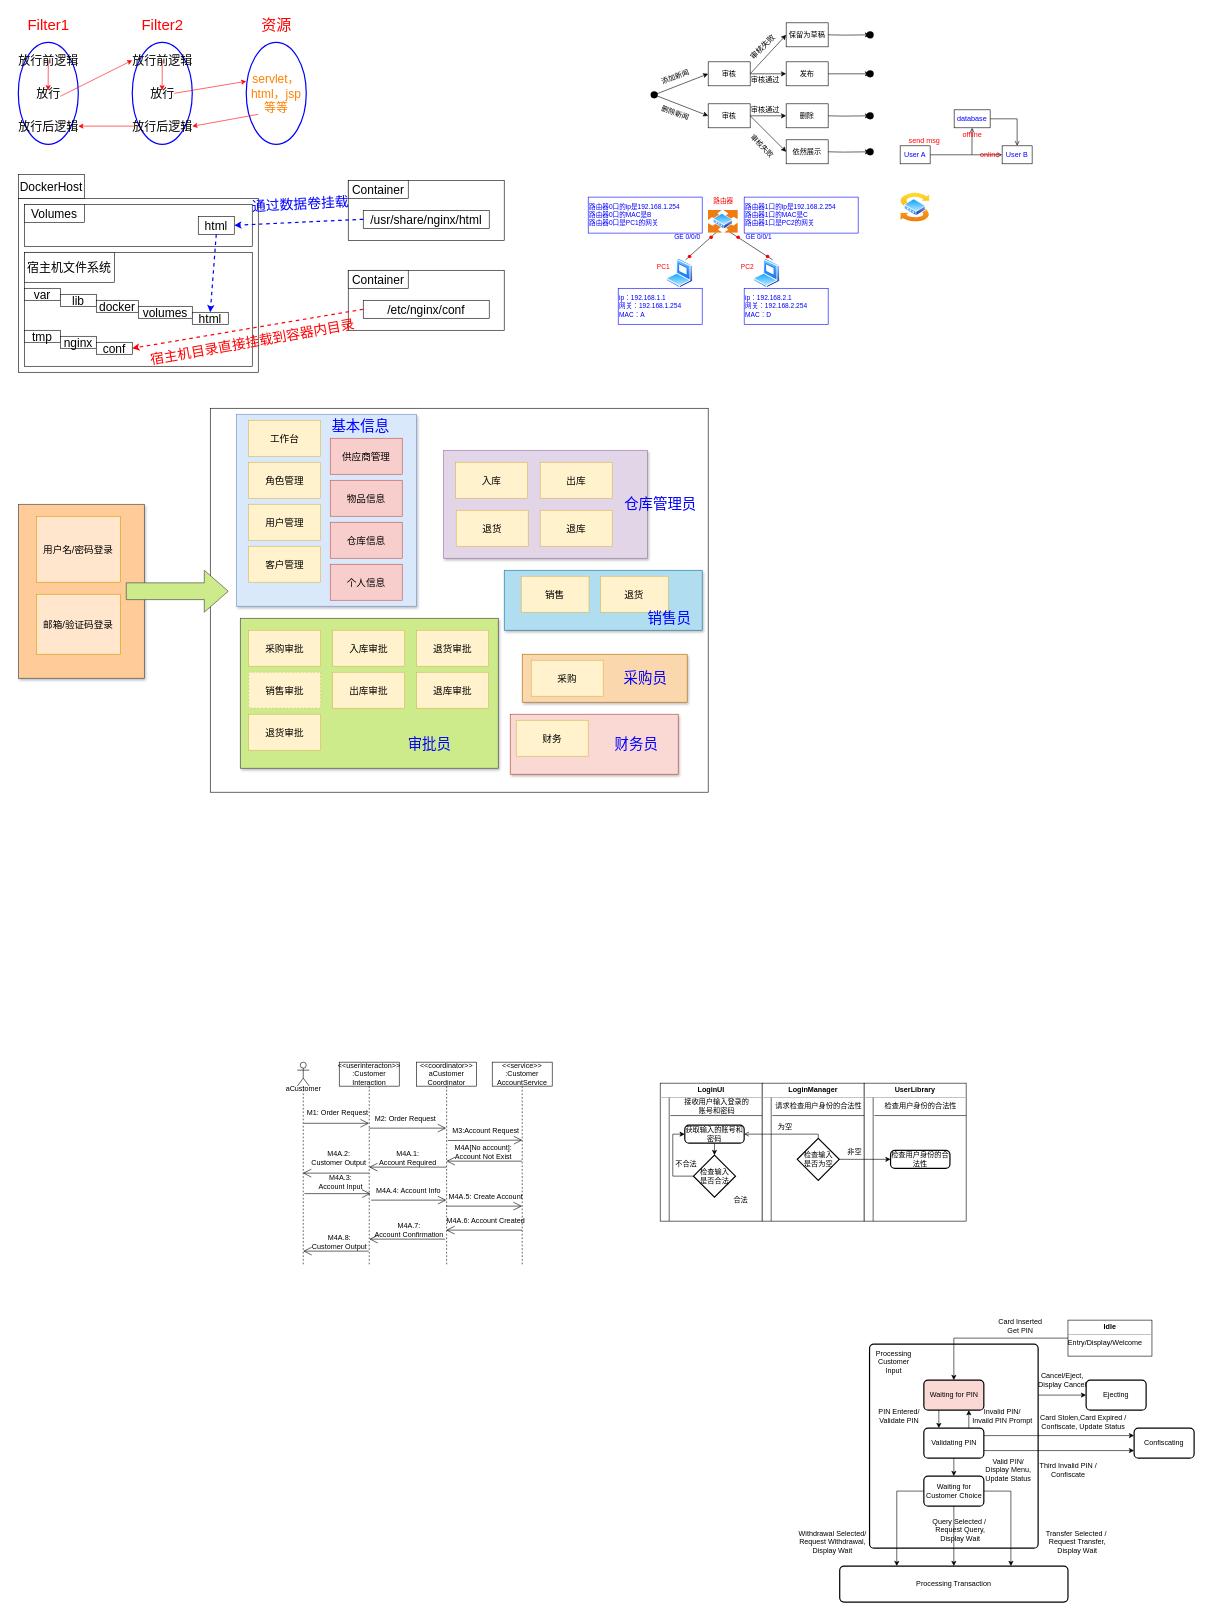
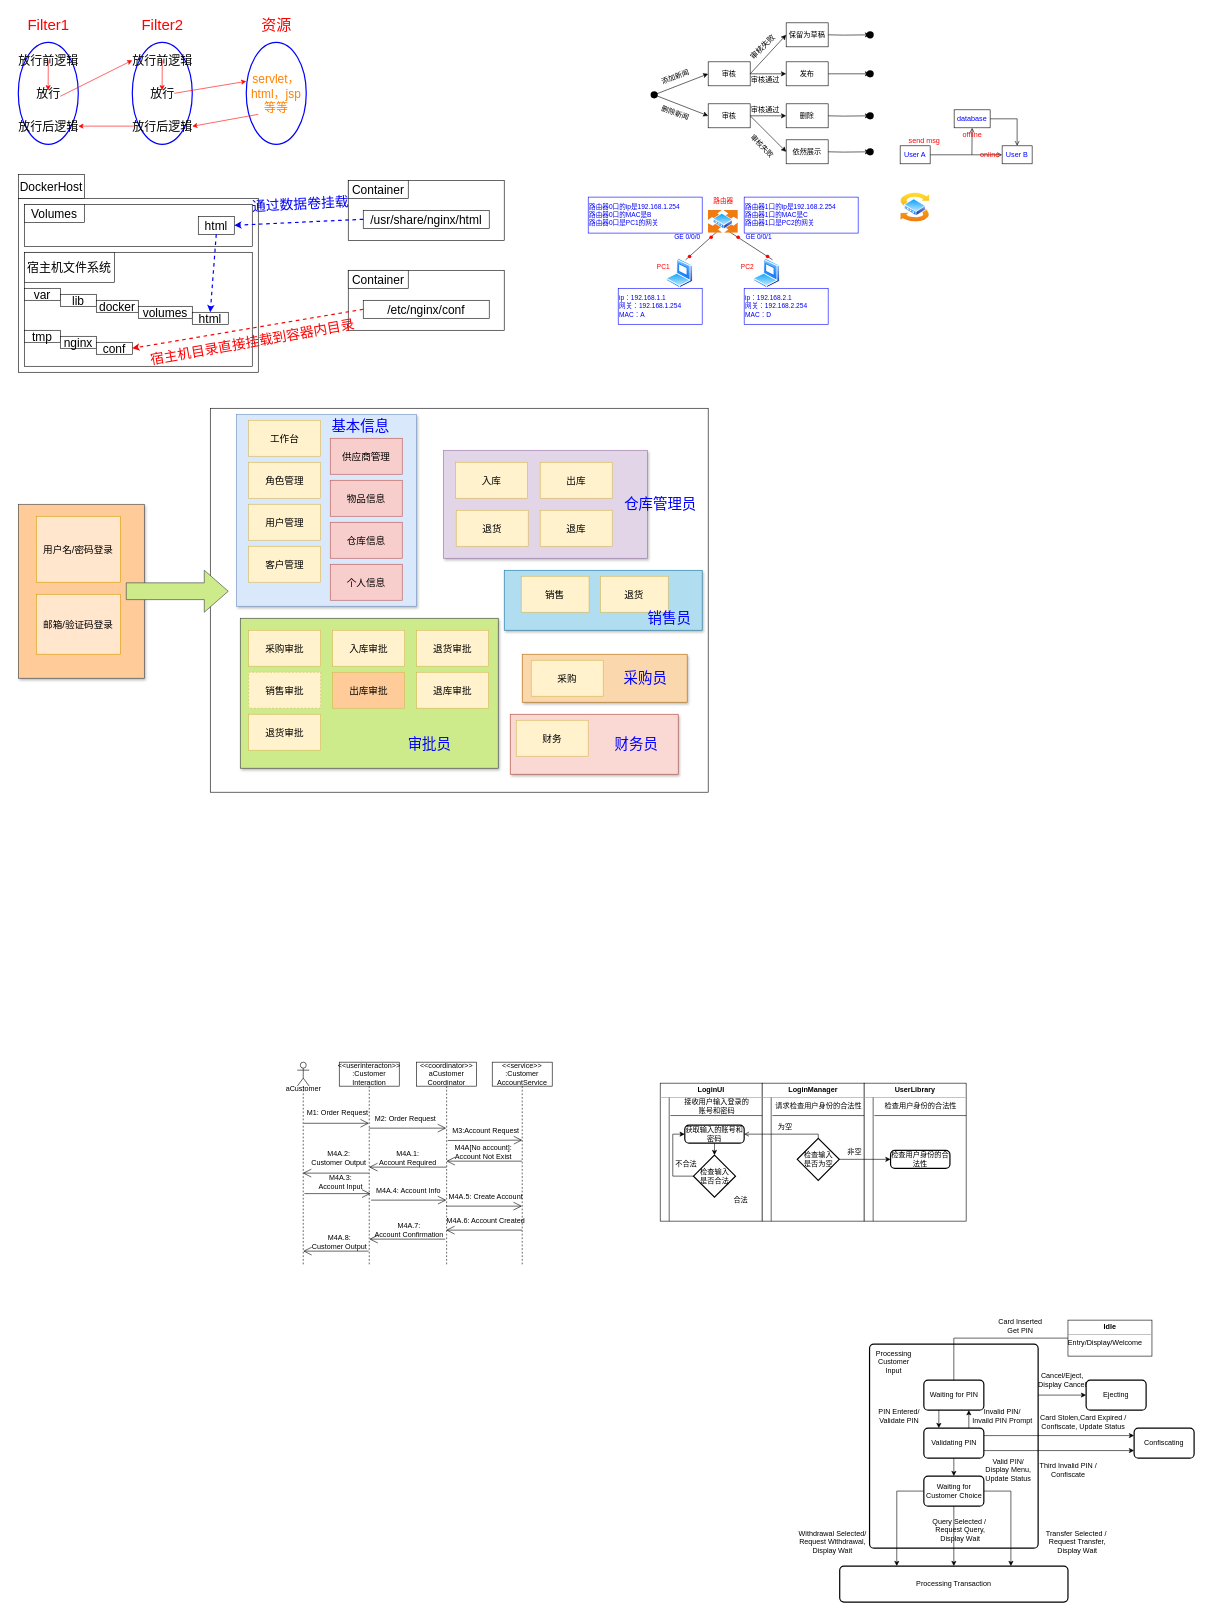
(369, 690) -> (369, 690)
(954, 1374) -> (954, 1376)
(954, 1395) -> (954, 1395)
